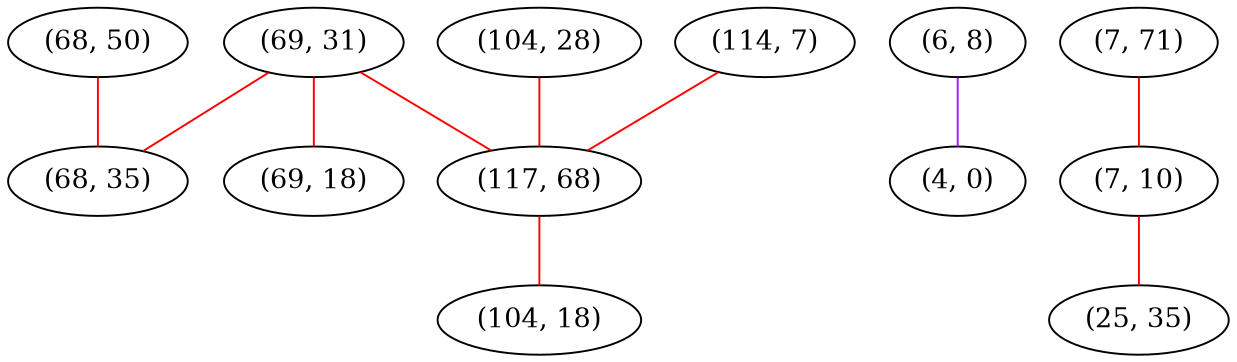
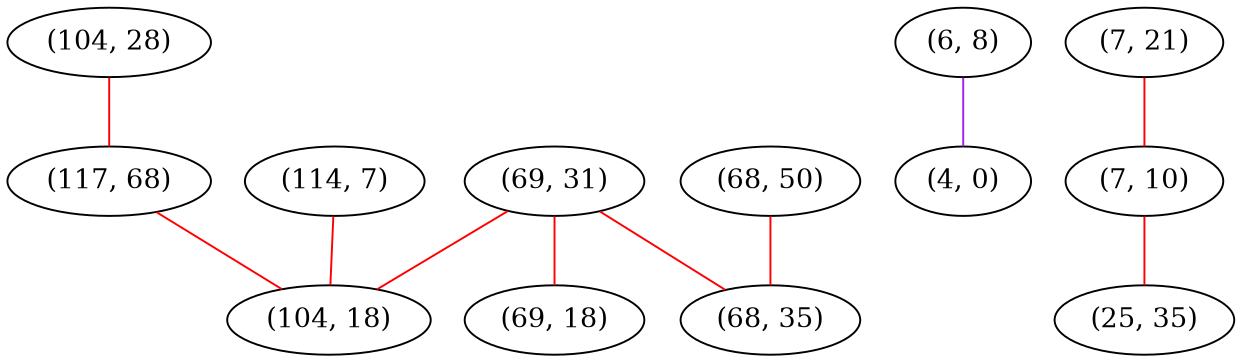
(1139, 42) -> (1144, 42)
(426, 111) -> (442, 250)
(653, 111) -> (332, 251)
